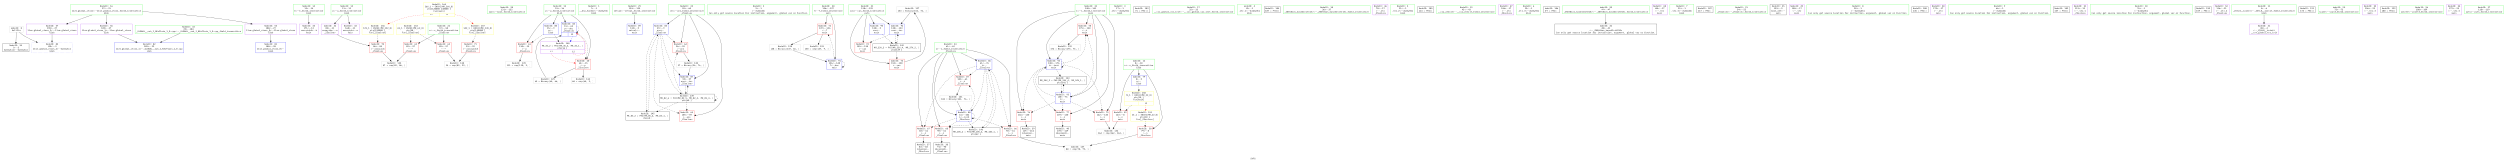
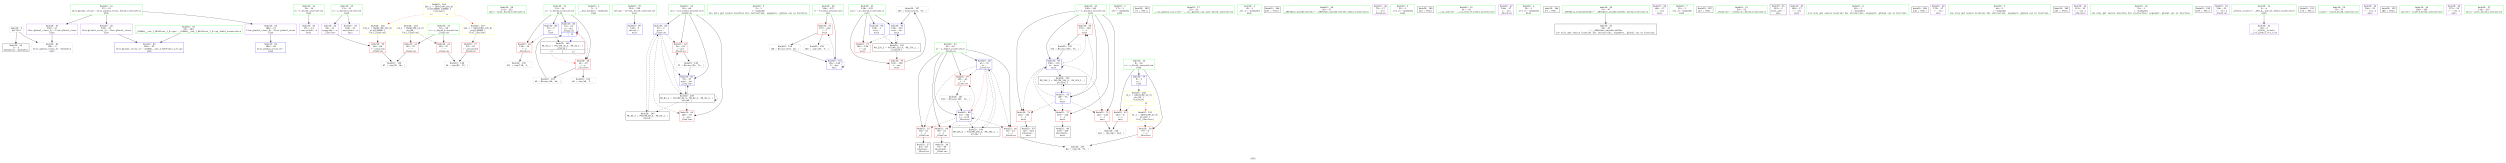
(563, 48) -> (563, 48)
(981, 91) -> (981, 91)
